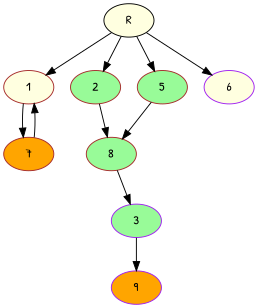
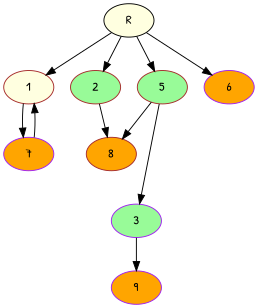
(229, 87) -> (229, 87)
(29, 154) -> (29, 154)
(111, 154) -> (111, 154)
(122, 183) -> (150, 149)
